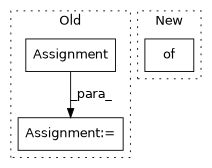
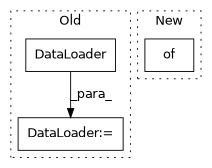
(71, 55) -> (71, 55)
(71, 134) -> (71, 134)
